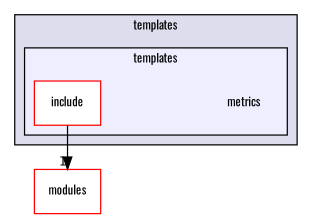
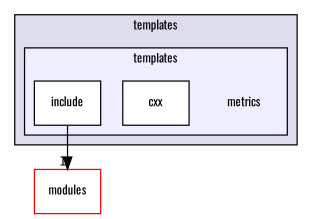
(68, 103) -> (68, 103)
none -> (156, 103)
